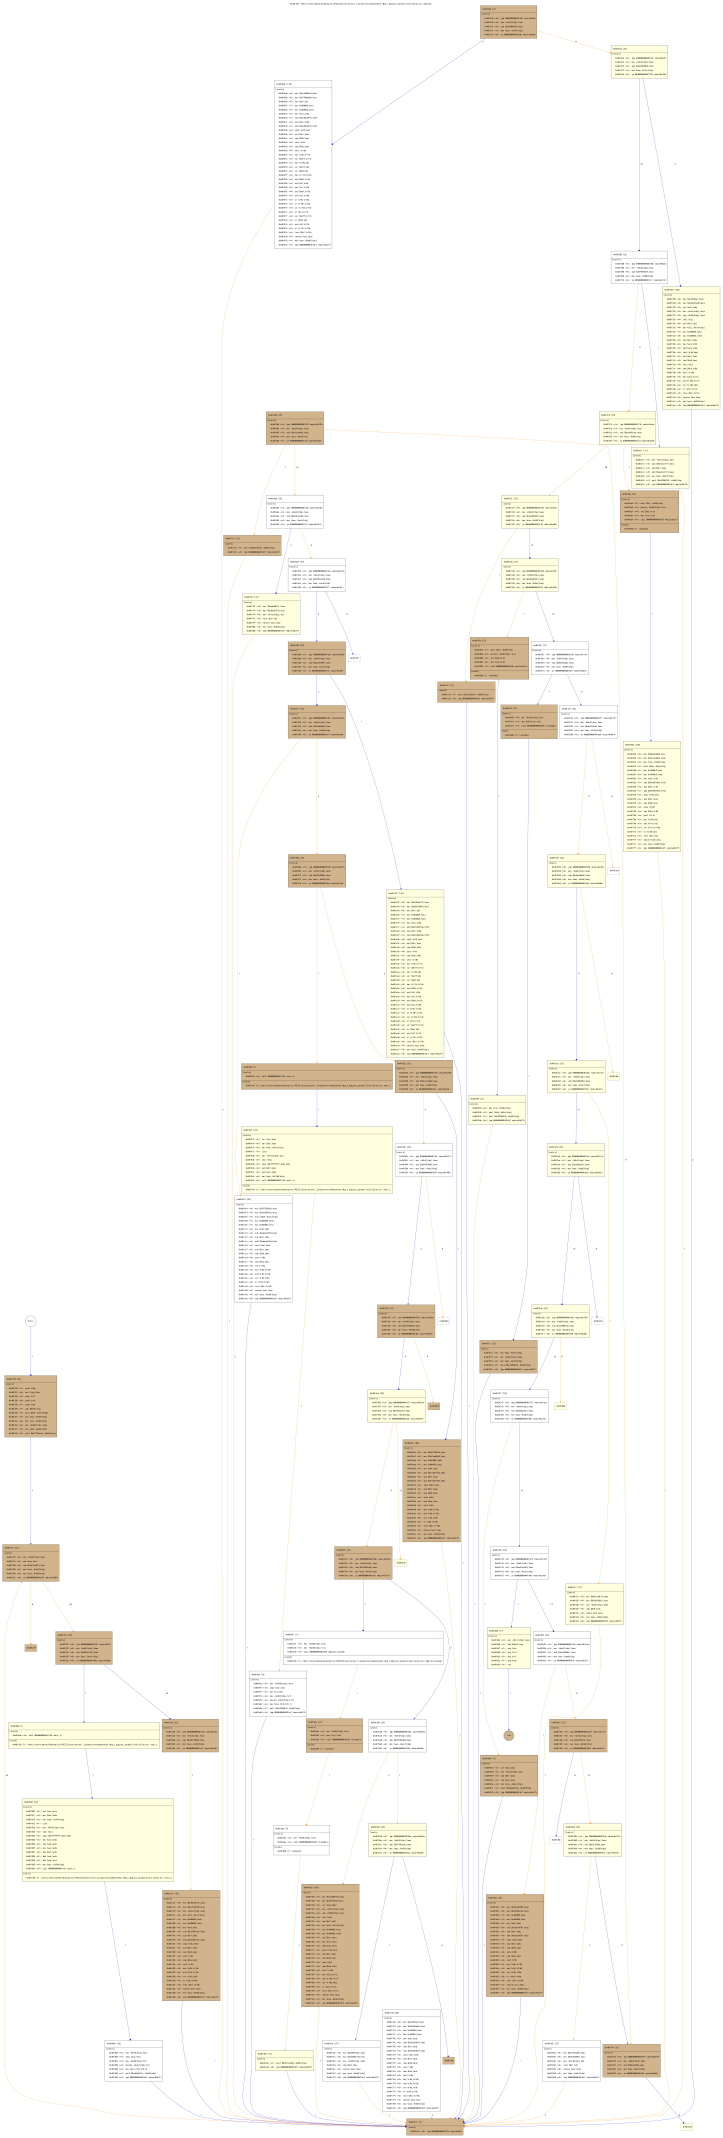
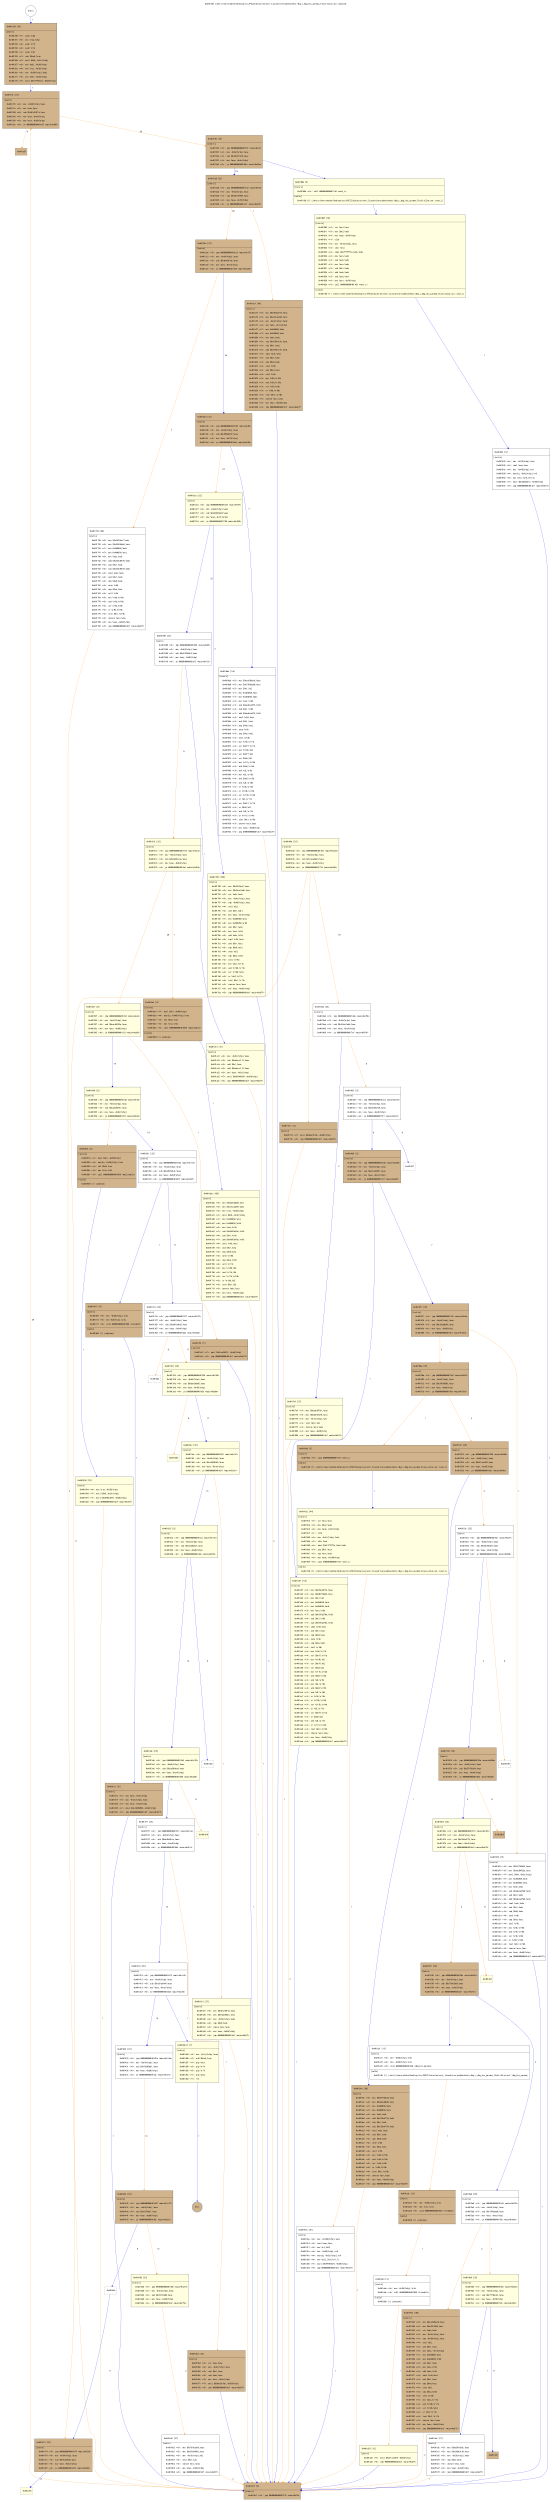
none -> (224, 256)
(295, 428) -> (310, 855)
(515, 1946) -> none
(610, 1950) -> (96, 2367)
